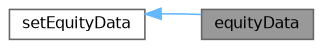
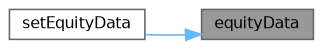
(181, 14) -> (165, 35)
